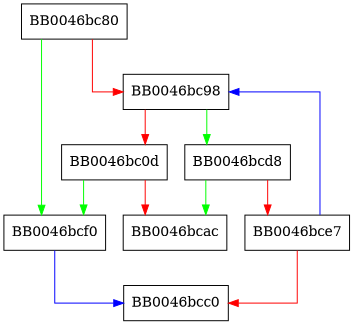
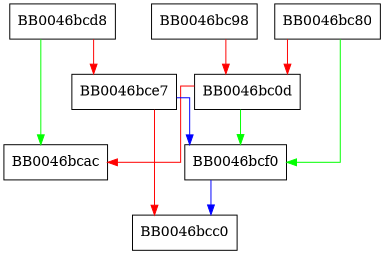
(92, 76) -> (287, 52)
(320, 113) -> (190, 110)
(207, 122) -> none
